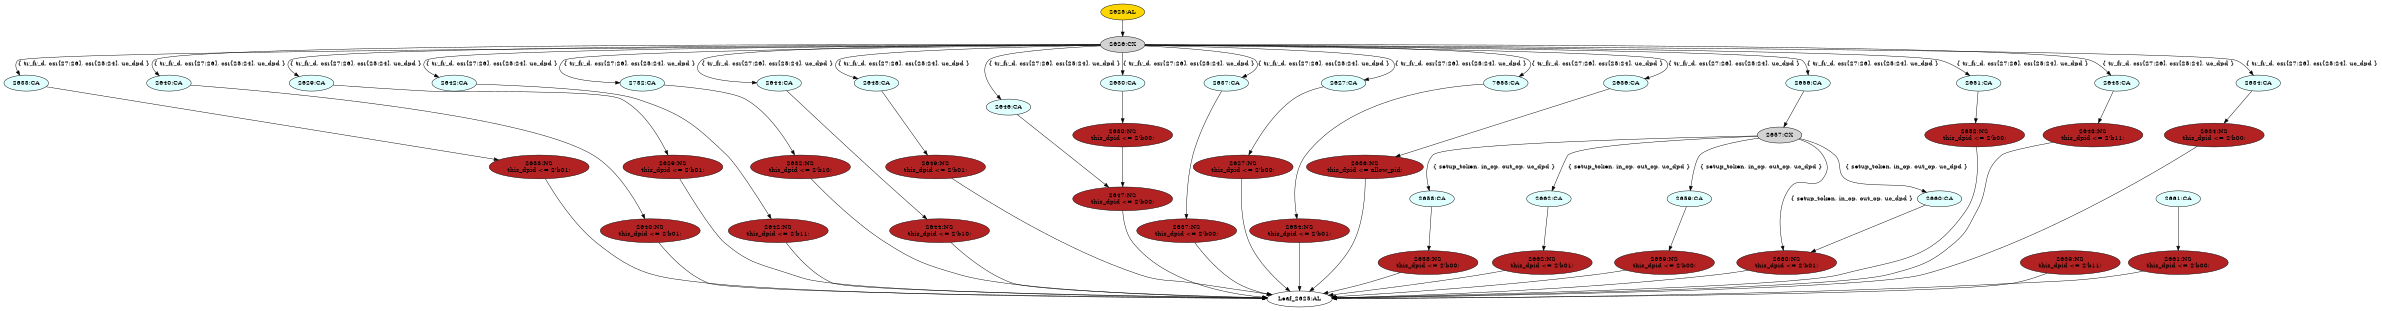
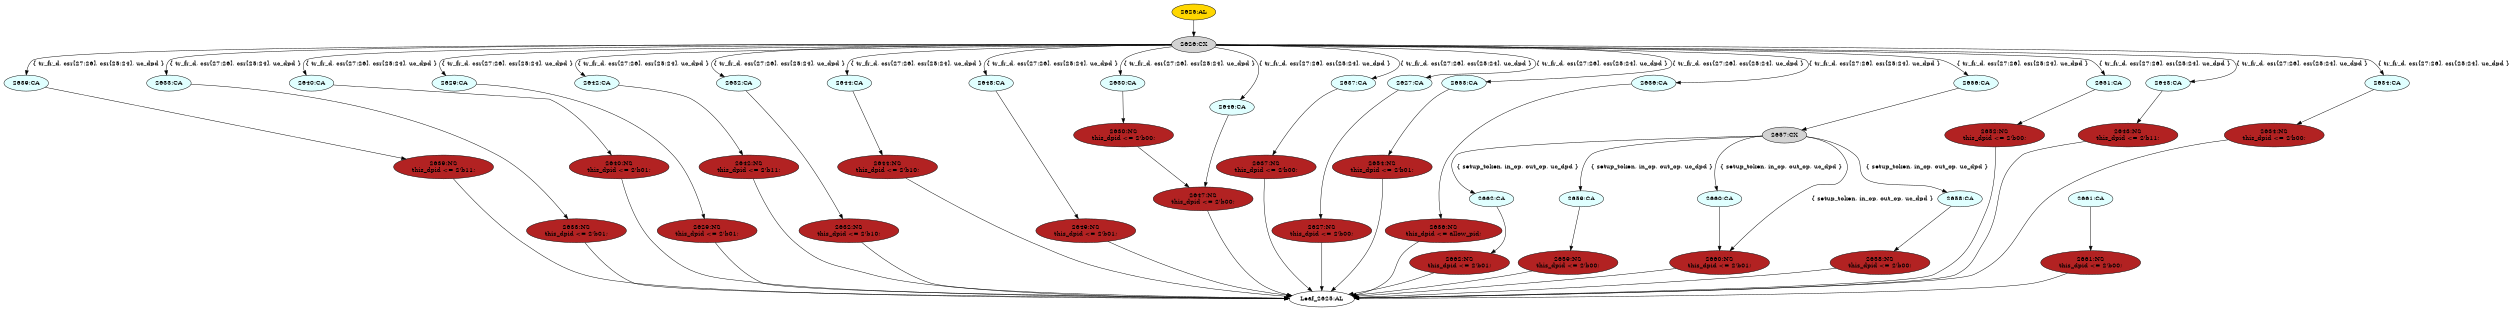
none -> (26, 83)
(642, 83) -> (739, 83)
(1506, 83) -> (1464, 83)
